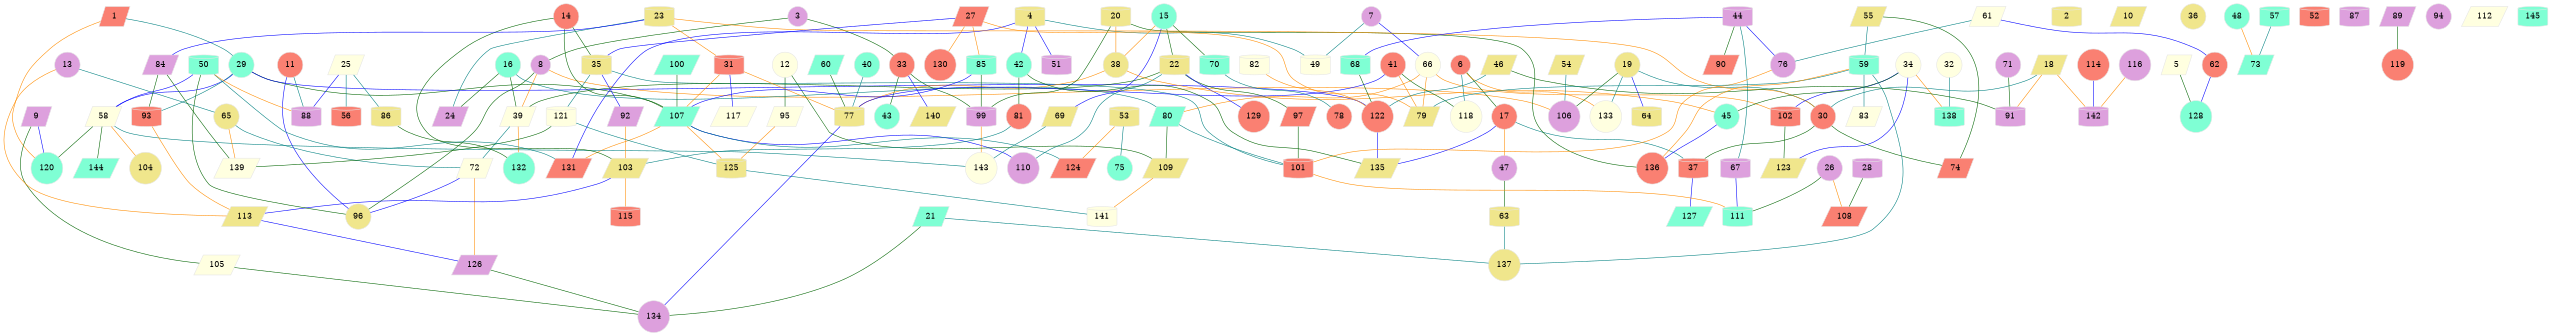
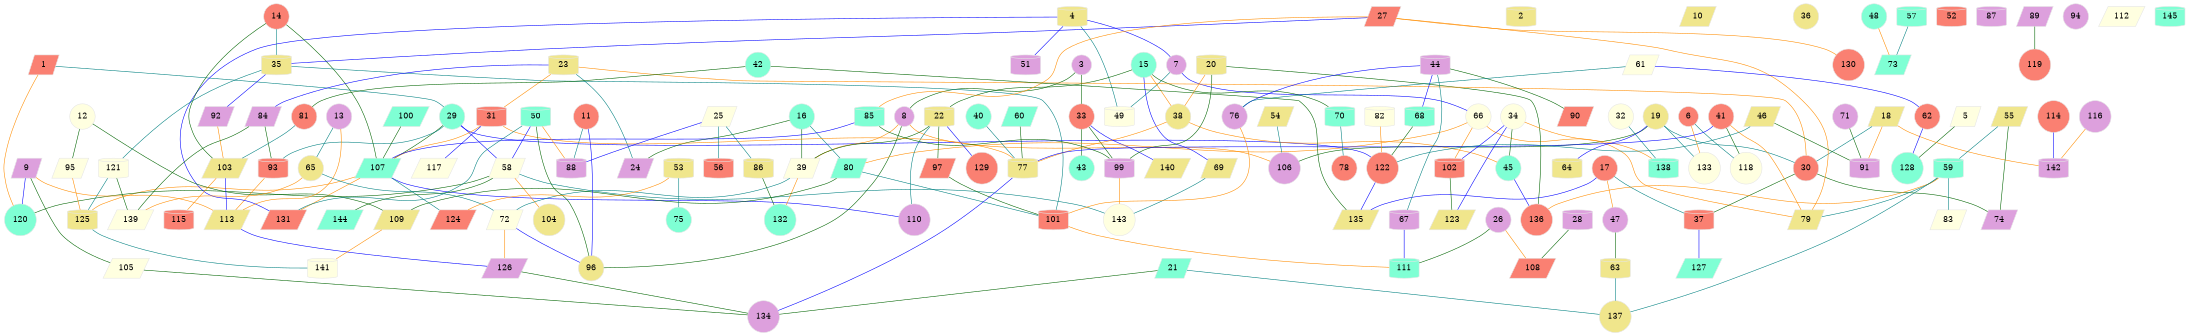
(1025, 40) -> (1131, 34)
(582, 41) -> (276, 41)
(1478, 85) -> none
(1955, 168) -> (1999, 220)
none -> (92, 195)
